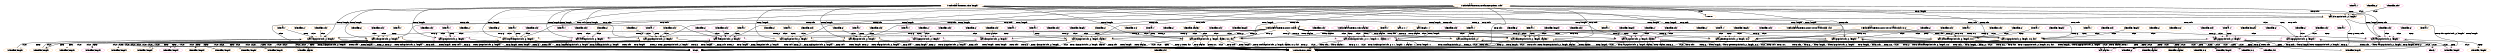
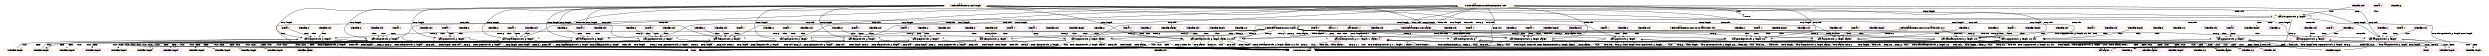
(1037, 12) -> (1058, 12)
none -> (1487, 14)
(2075, 34) -> (2073, 34)
